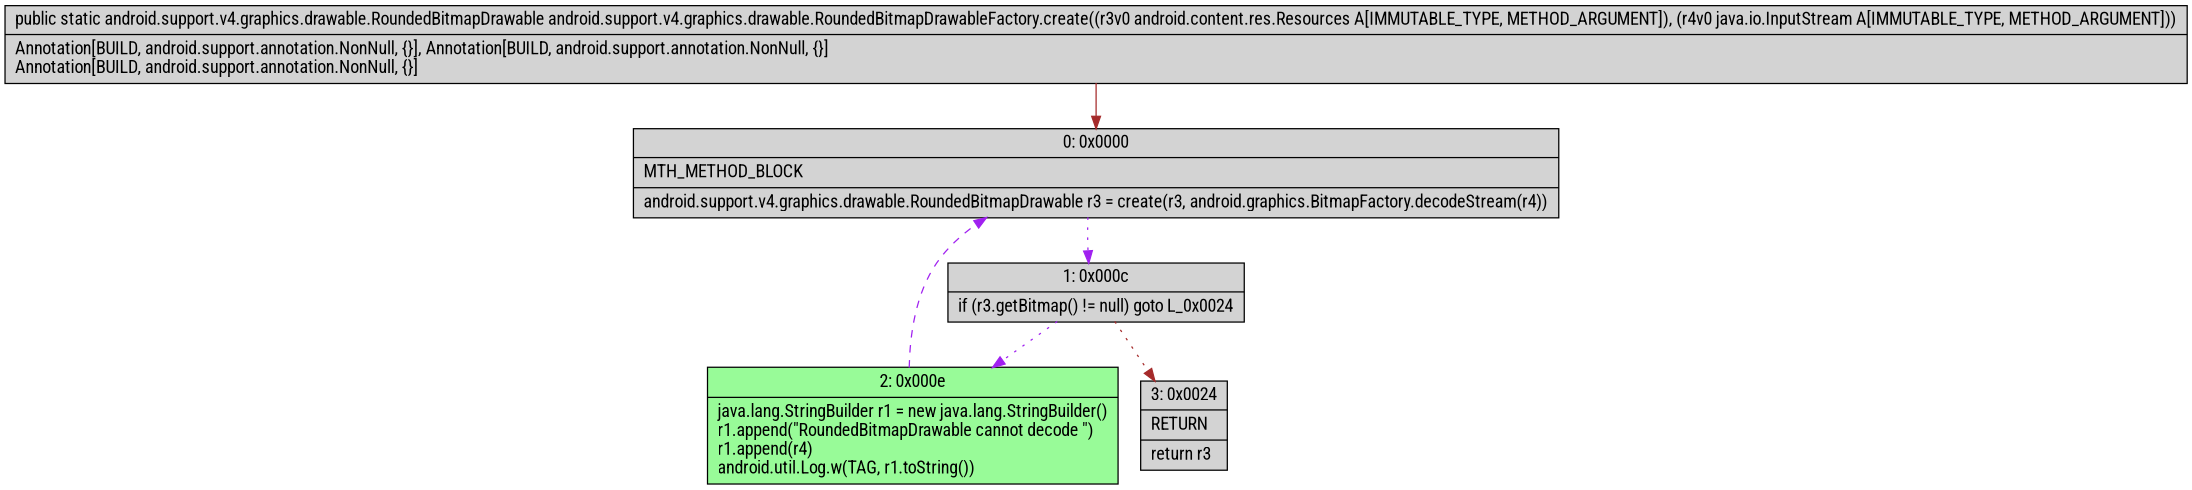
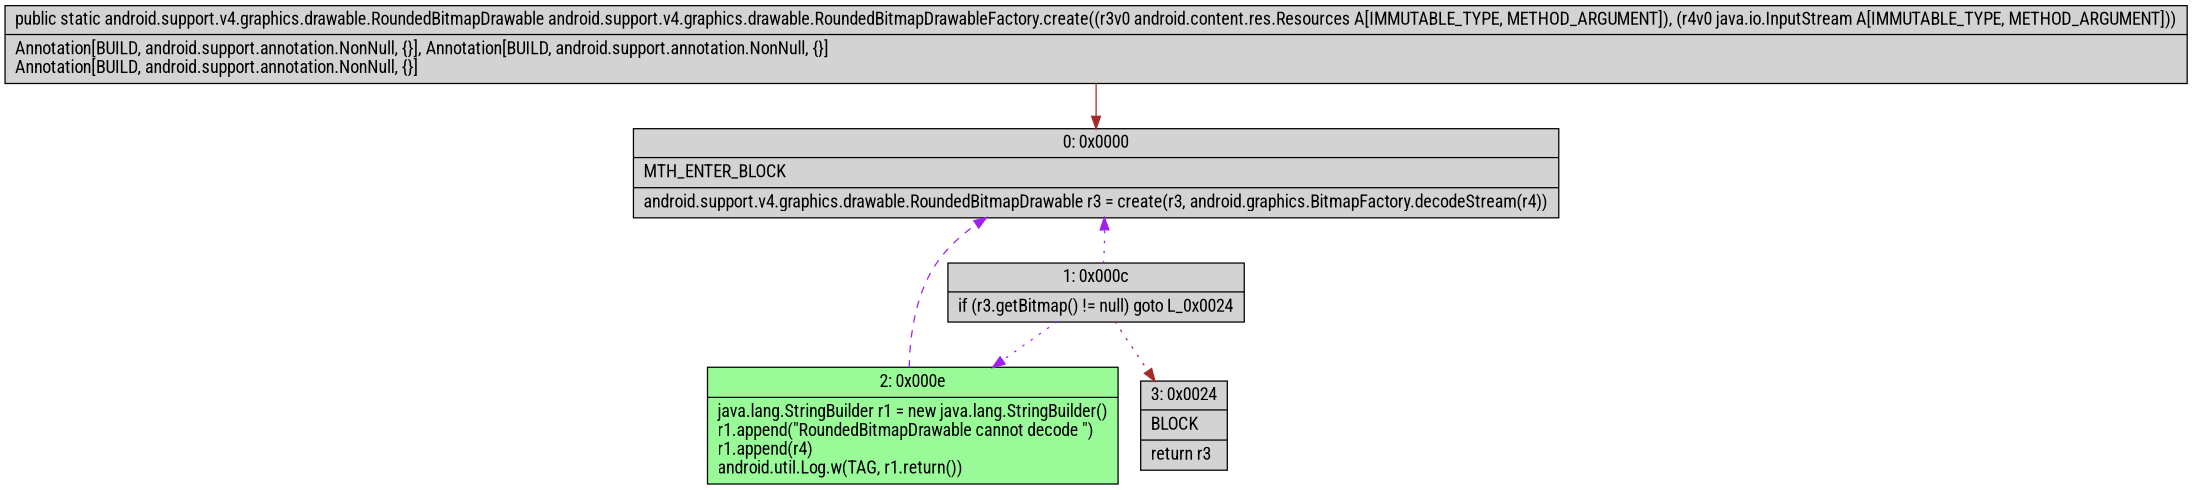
(723, 172) -> (715, 172)
(1088, 234) -> (1104, 247)
(1180, 424) -> (1175, 424)
(846, 468) -> (841, 468)
